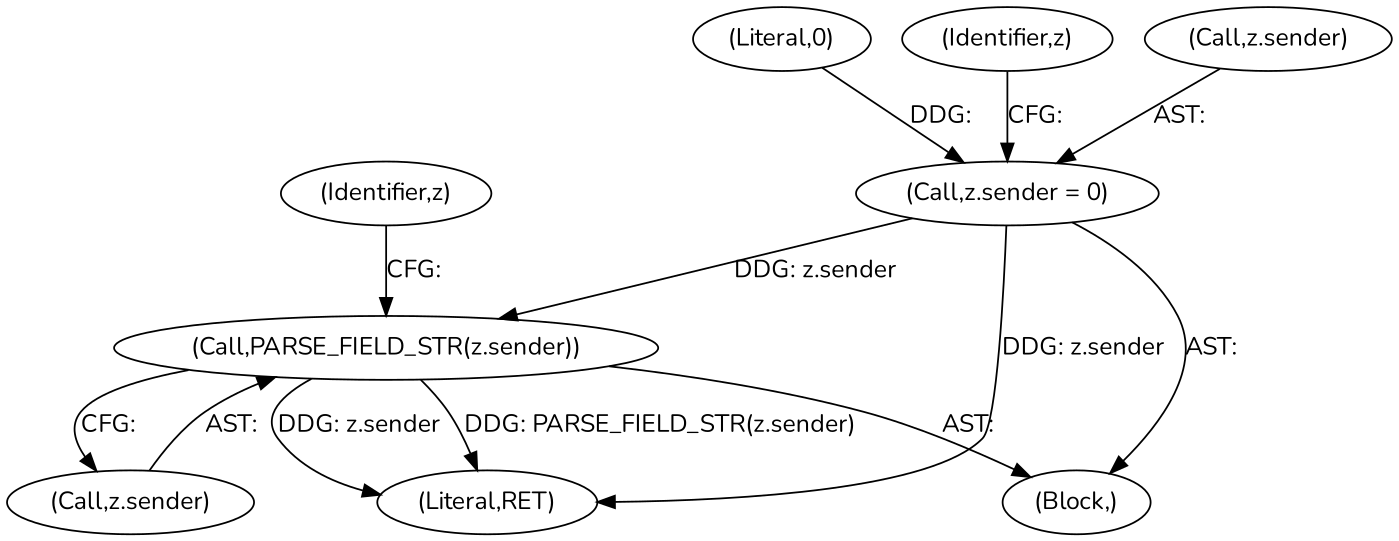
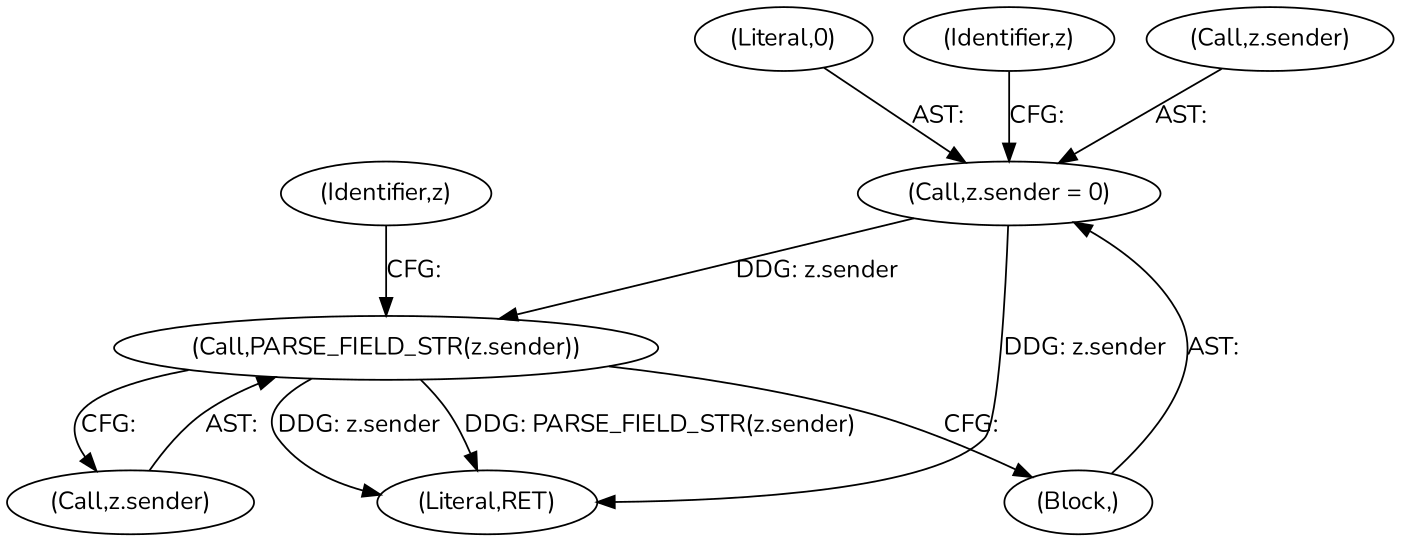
(944, 116) -> (942, 116)
(1181, 327) -> (1187, 344)
(972, 425) -> (975, 425)
